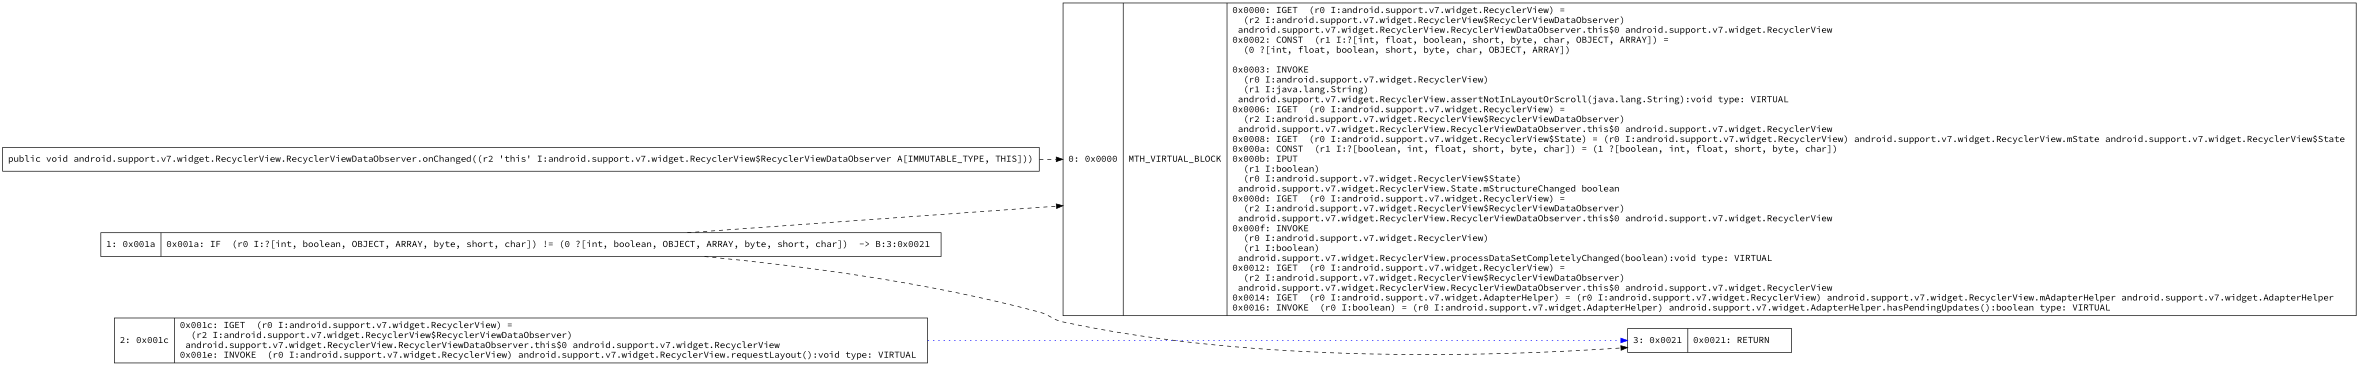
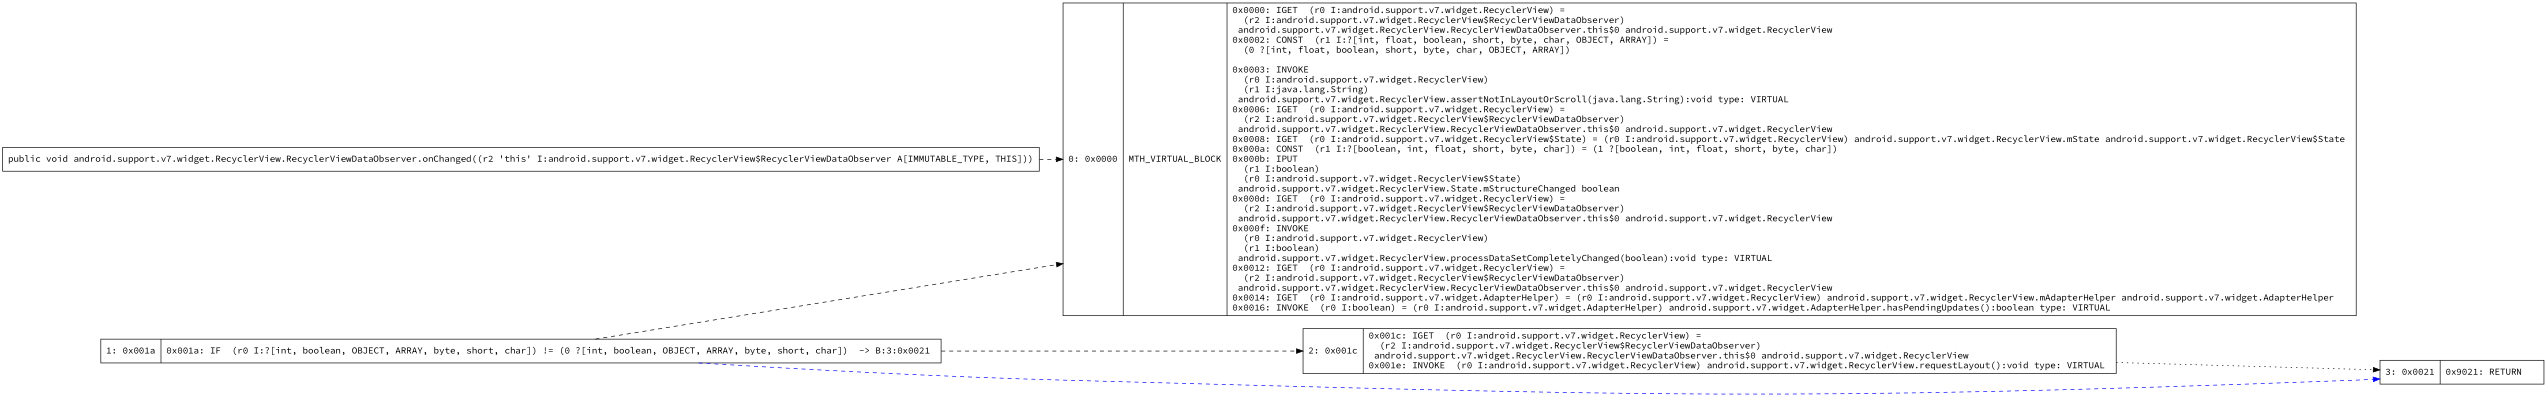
(1136, 335) -> (1536, 392)
(1274, 340) -> (2245, 366)
(1740, 340) -> (2492, 372)
none -> (1119, 351)
